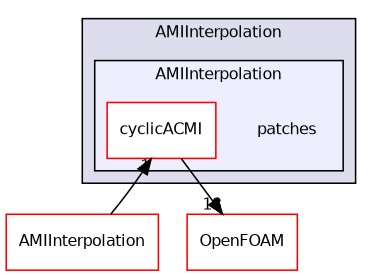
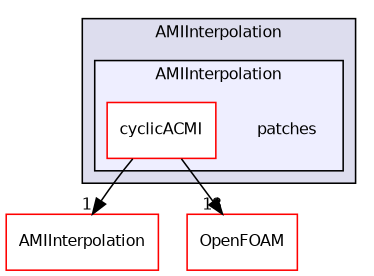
(127, 194) -> (117, 179)
